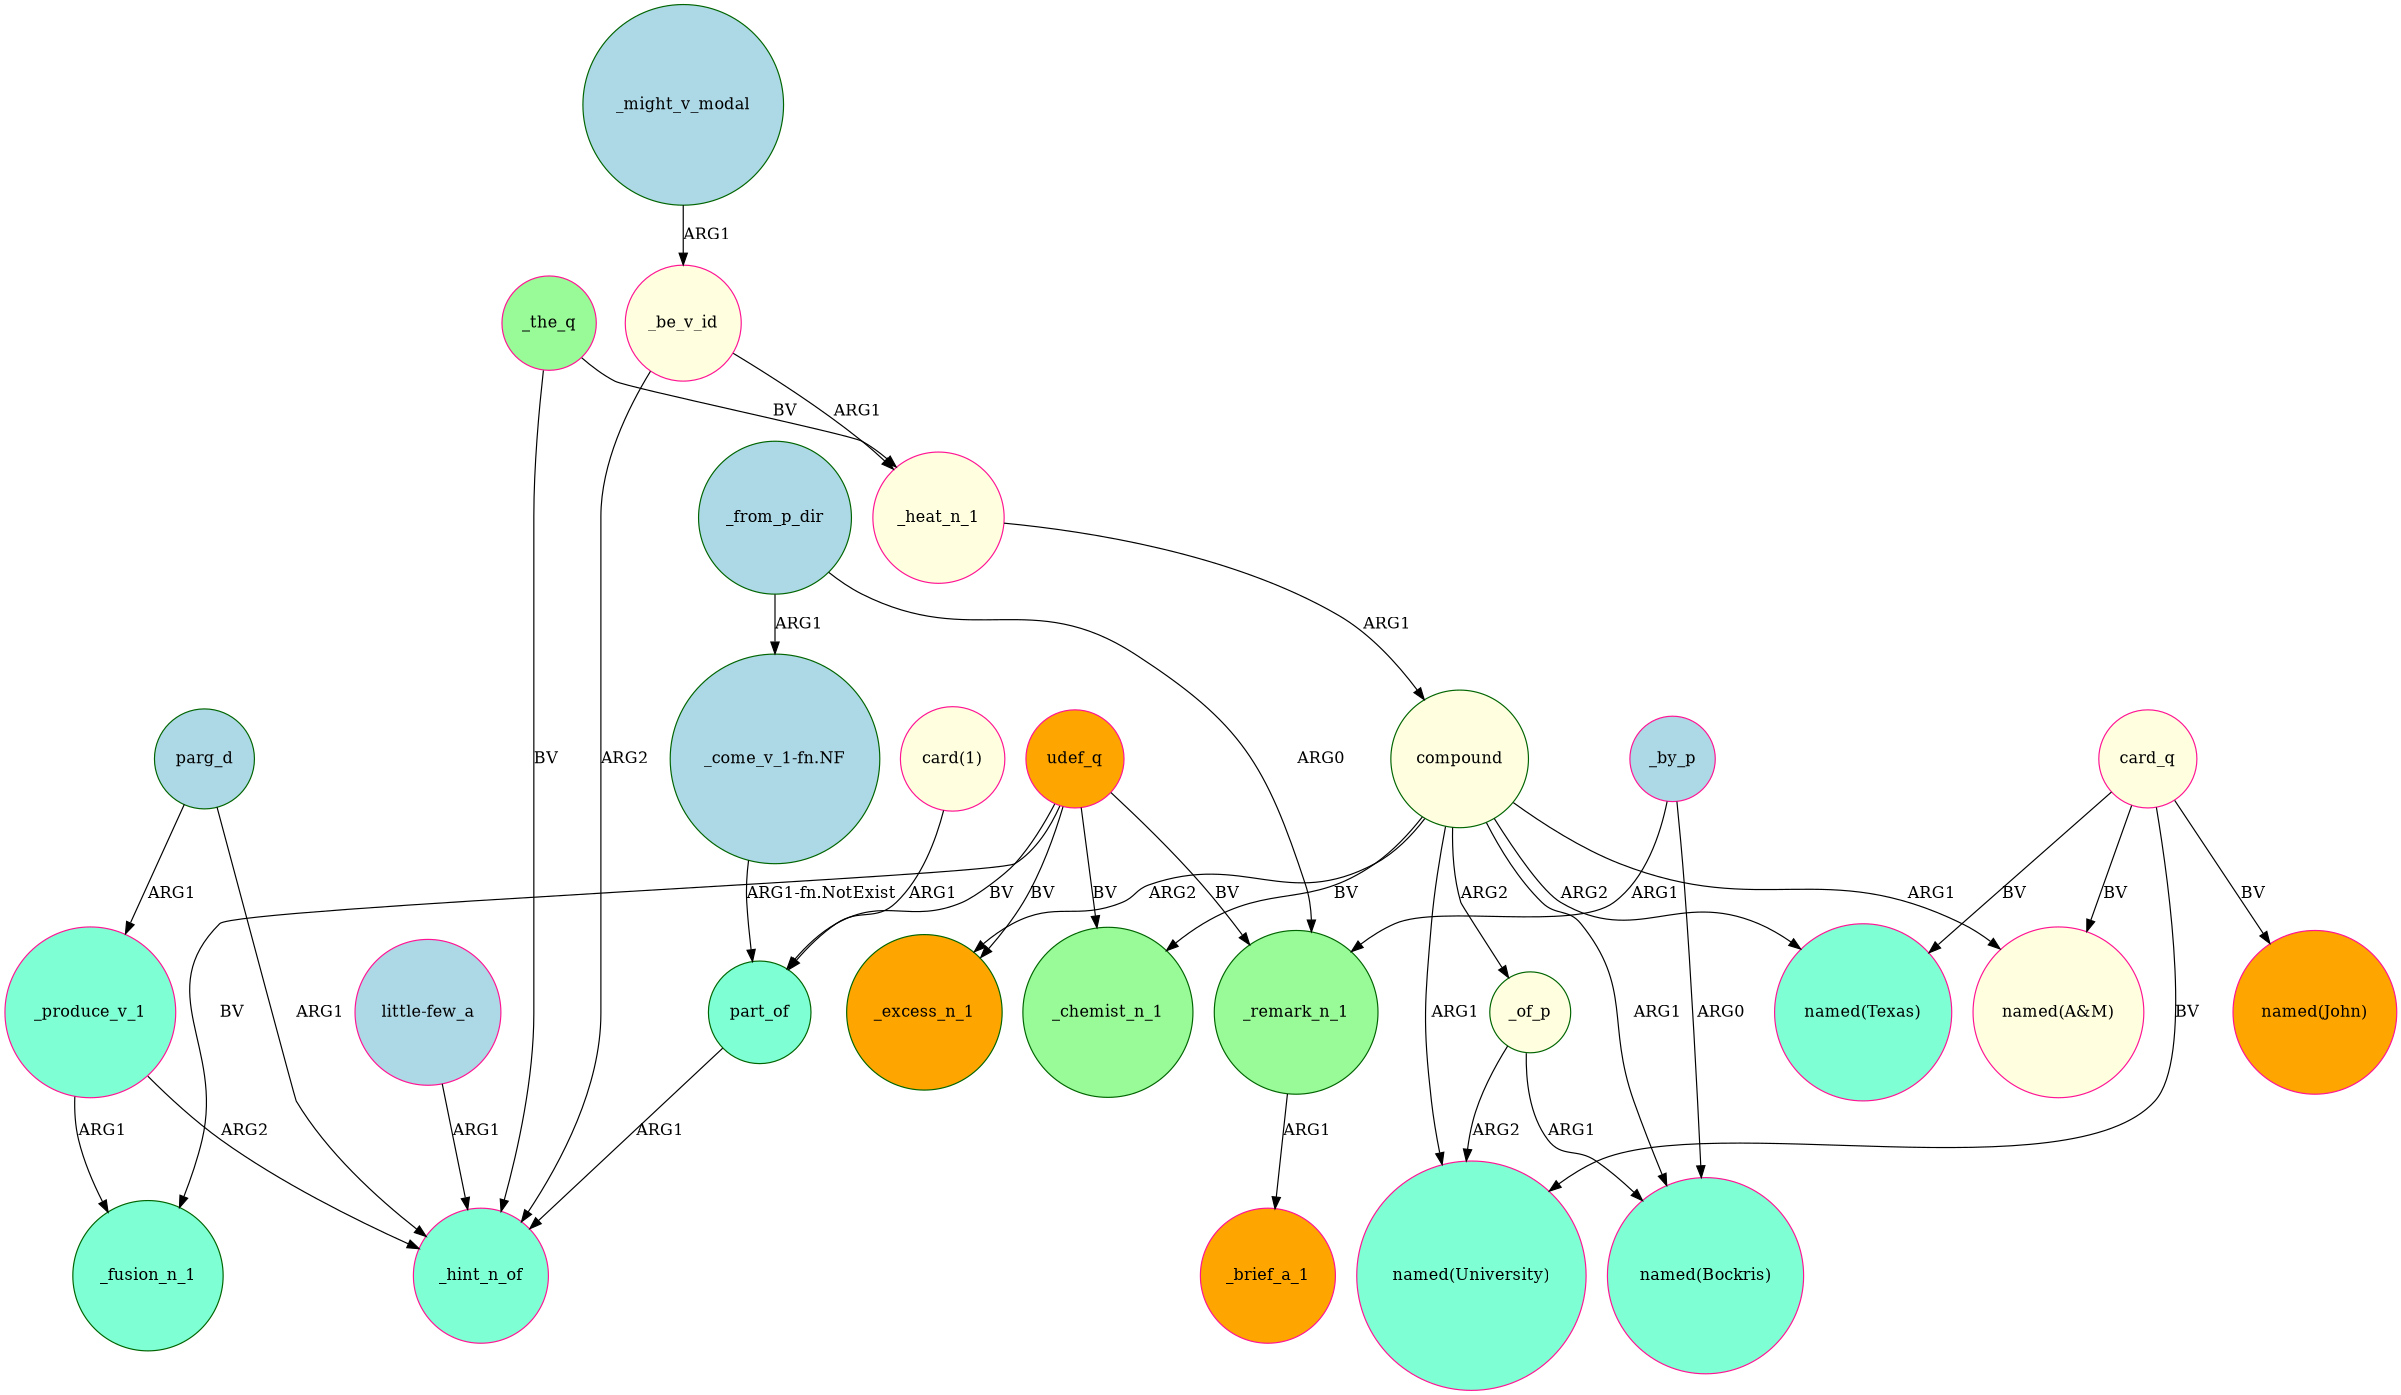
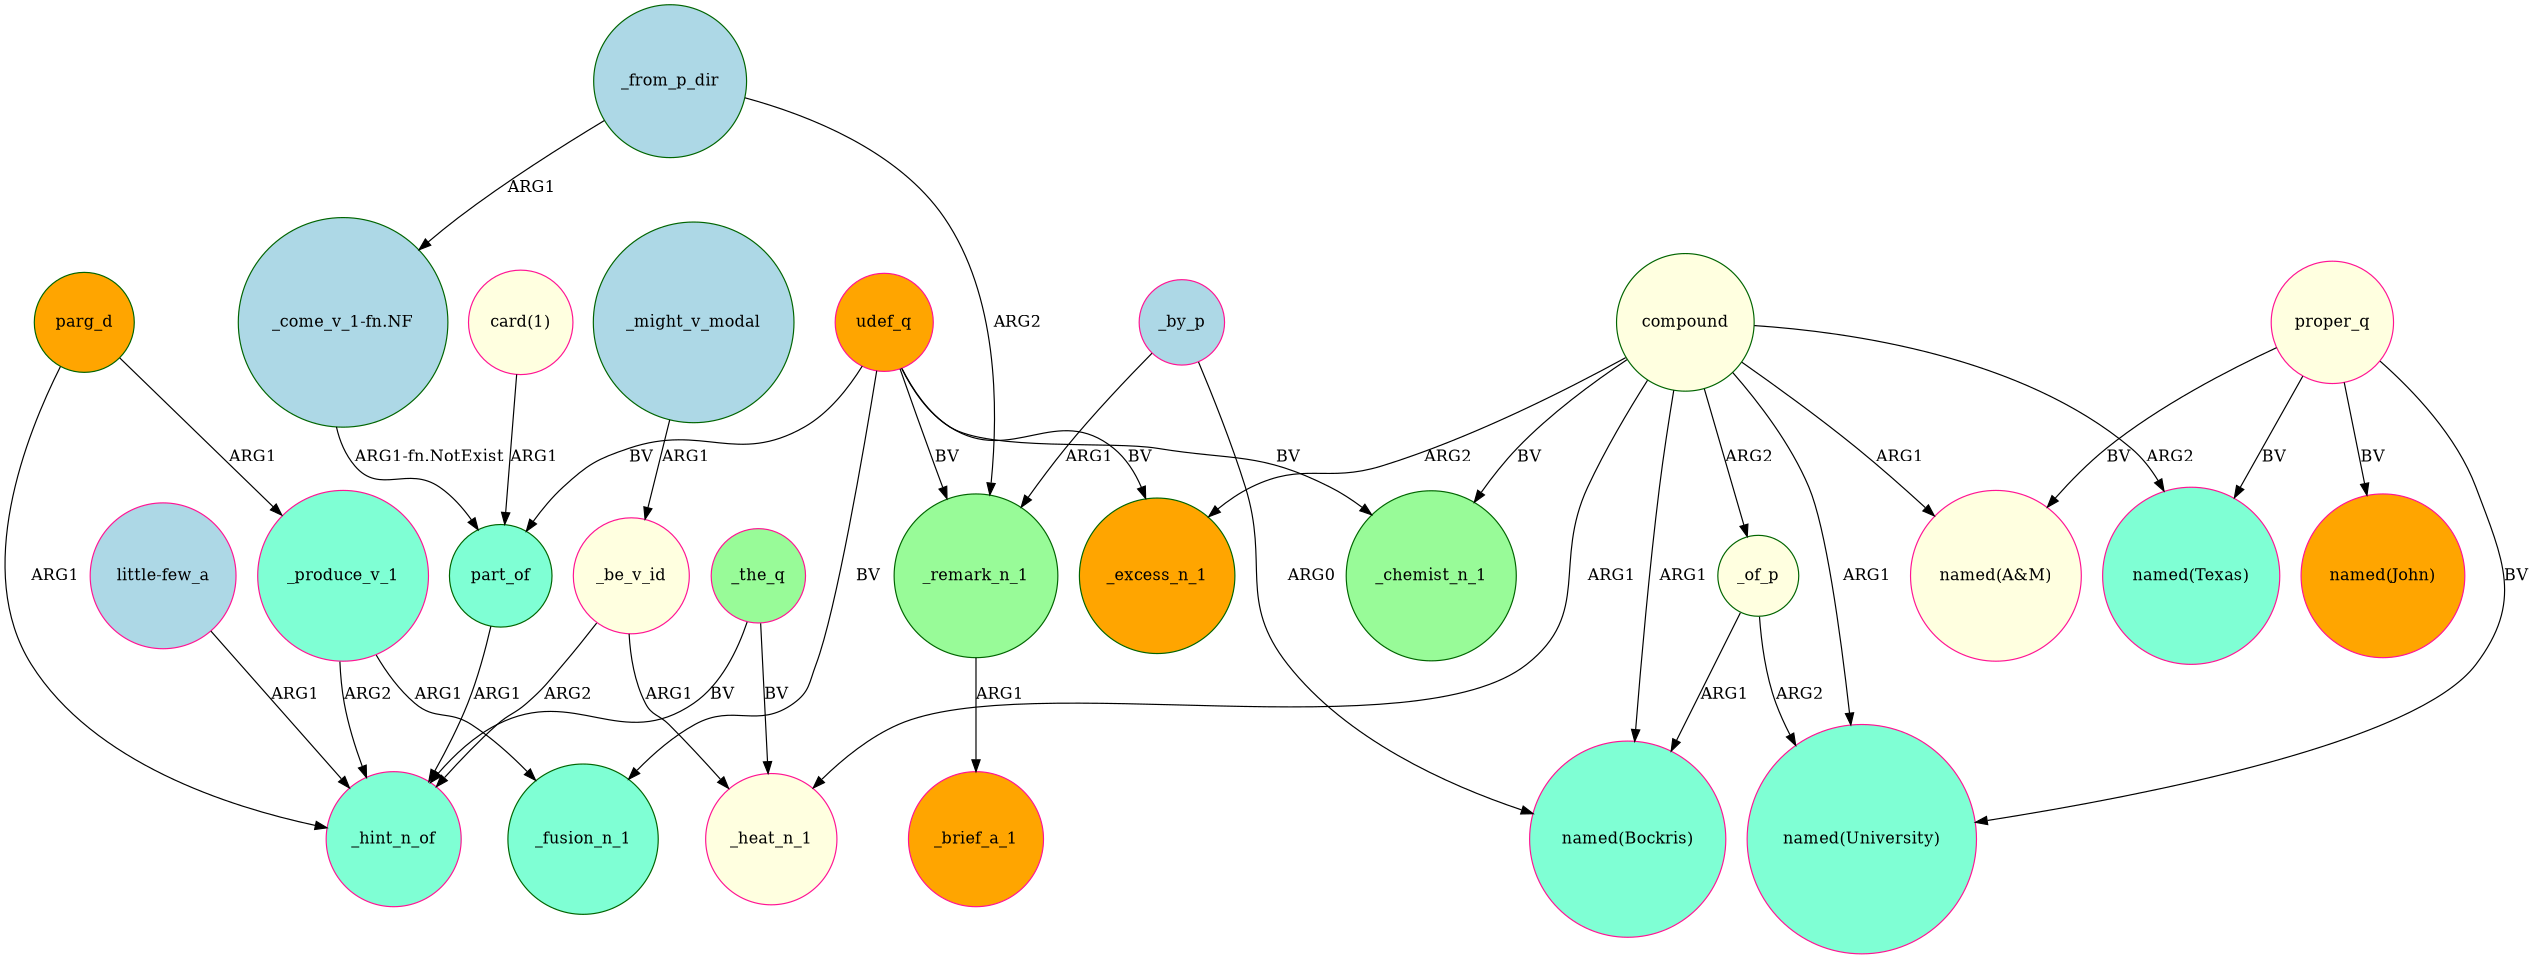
(1229, 568) -> (1352, 705)
(204, 759) -> (84, 322)
(1321, 759) -> (1018, 322)
(2148, 759) -> (2332, 322)
